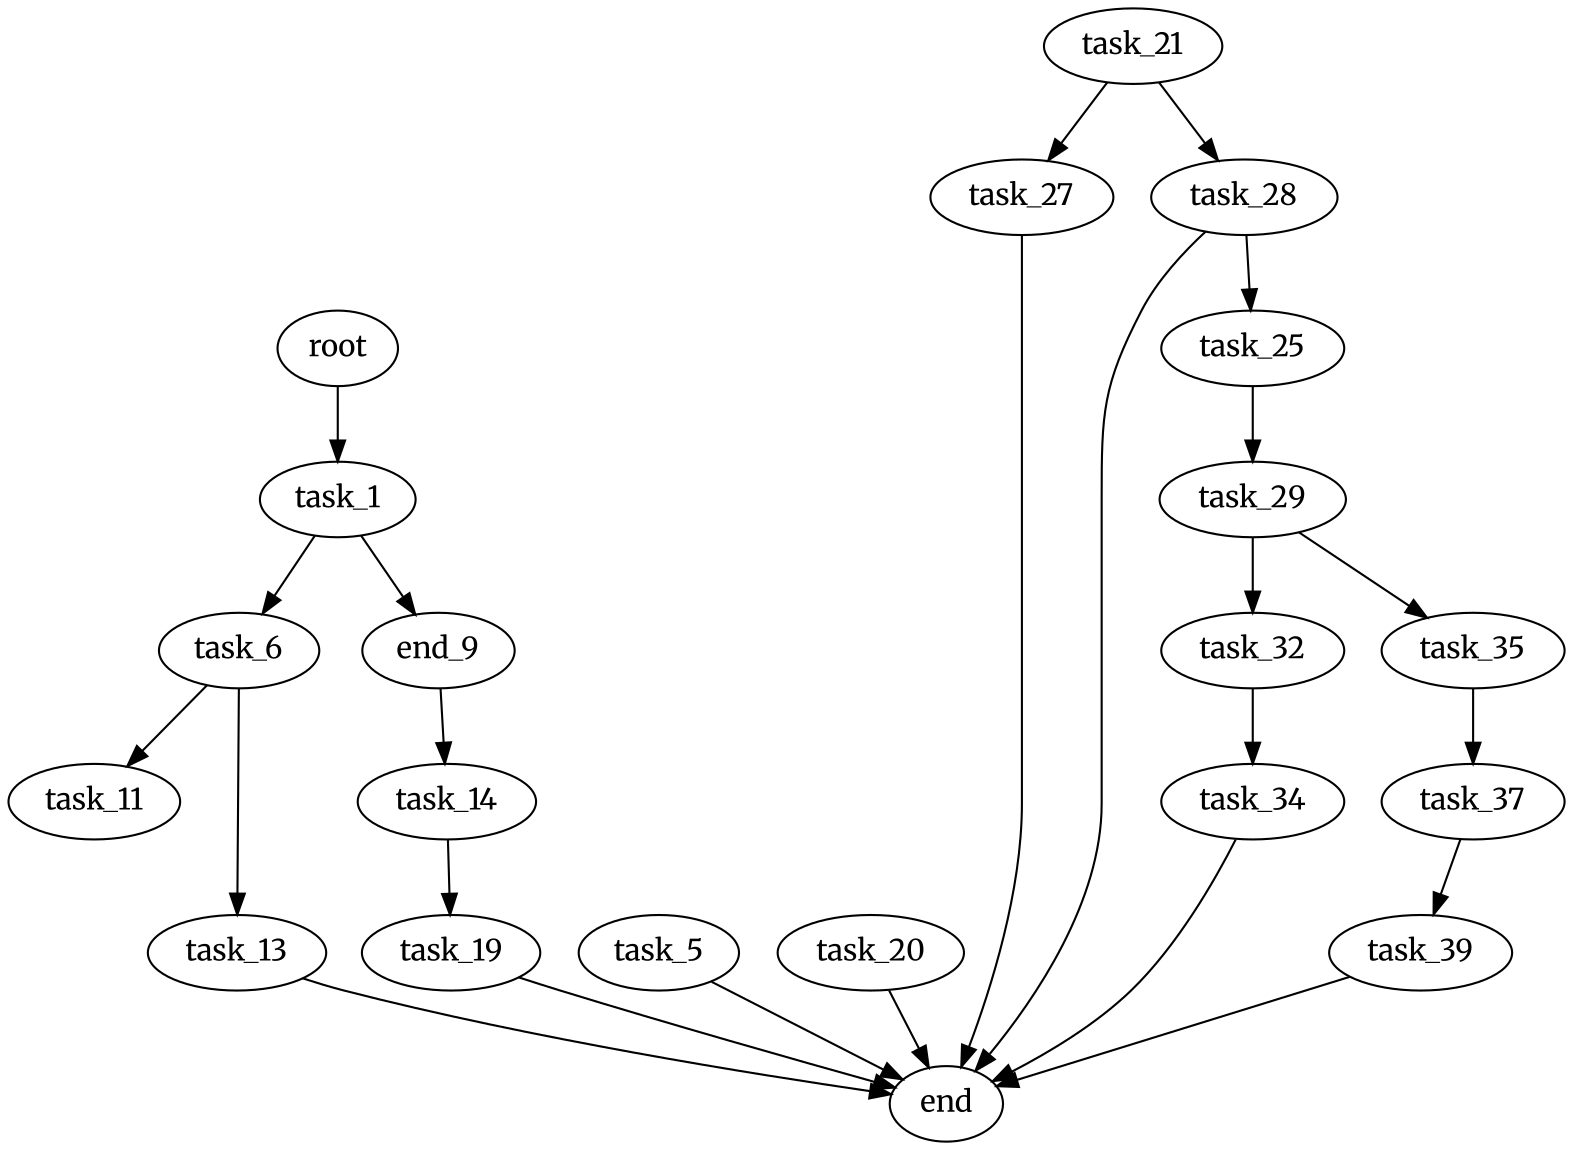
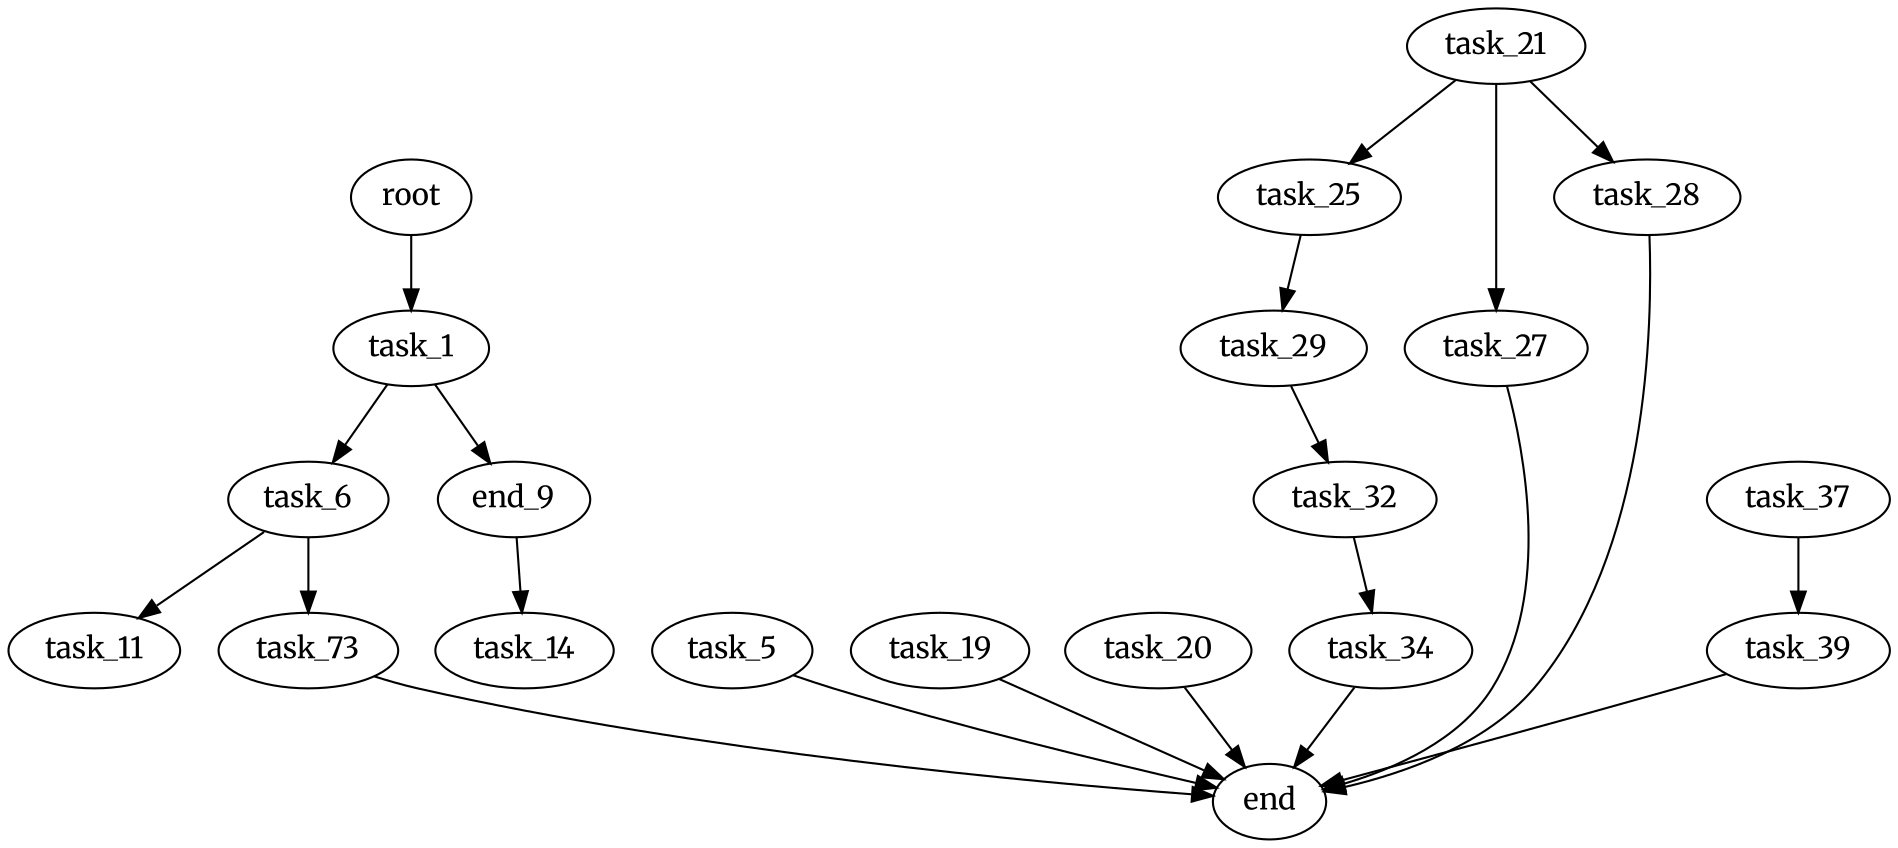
(1248, 263) -> (1411, 115)
(1473, 651) -> none
(449, 867) -> none
(237, 953) -> (308, 651)
